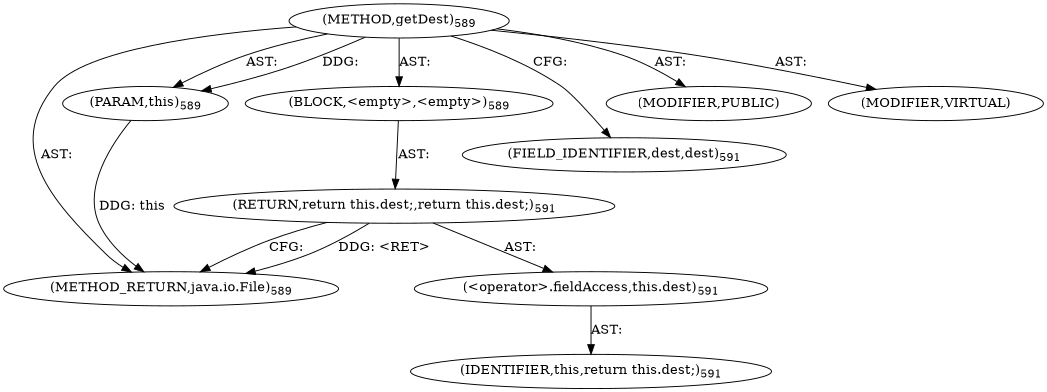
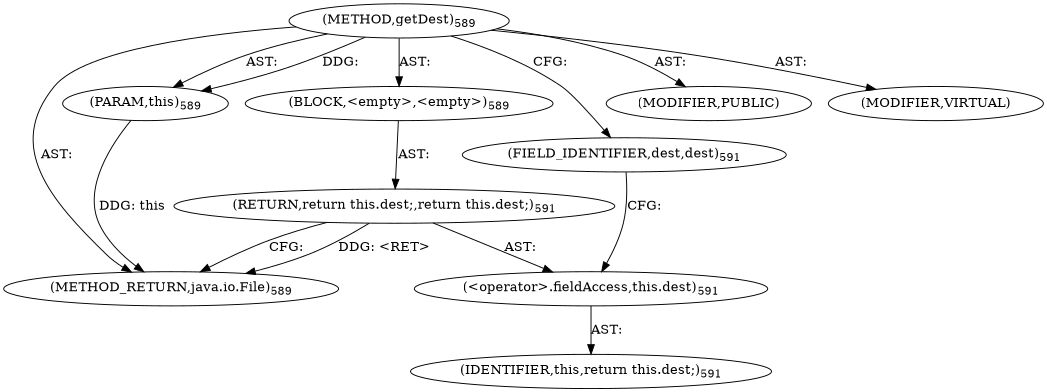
none -> (624, 219)
